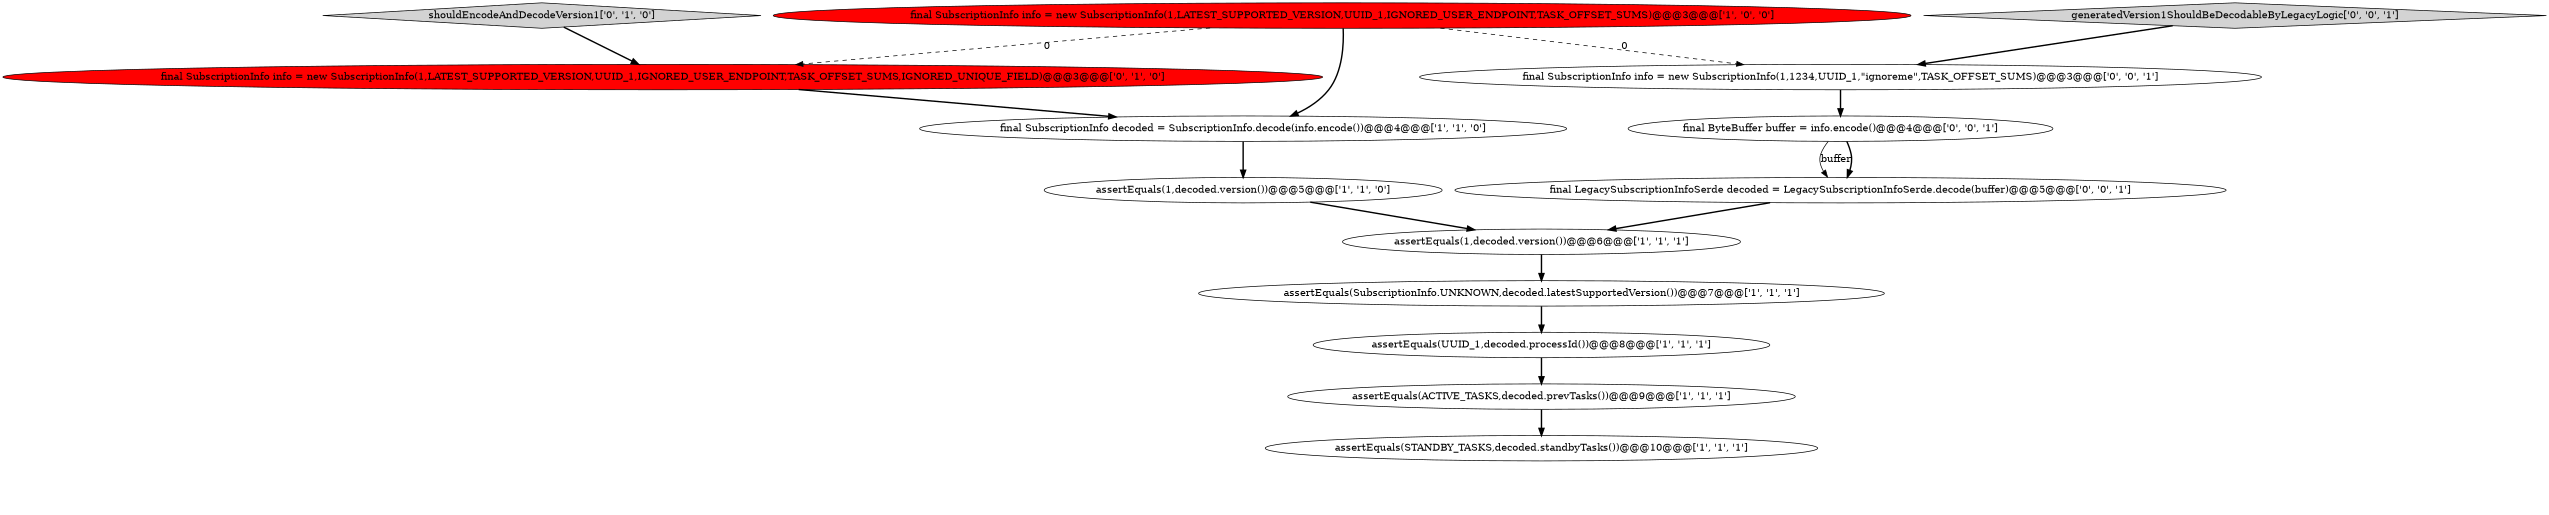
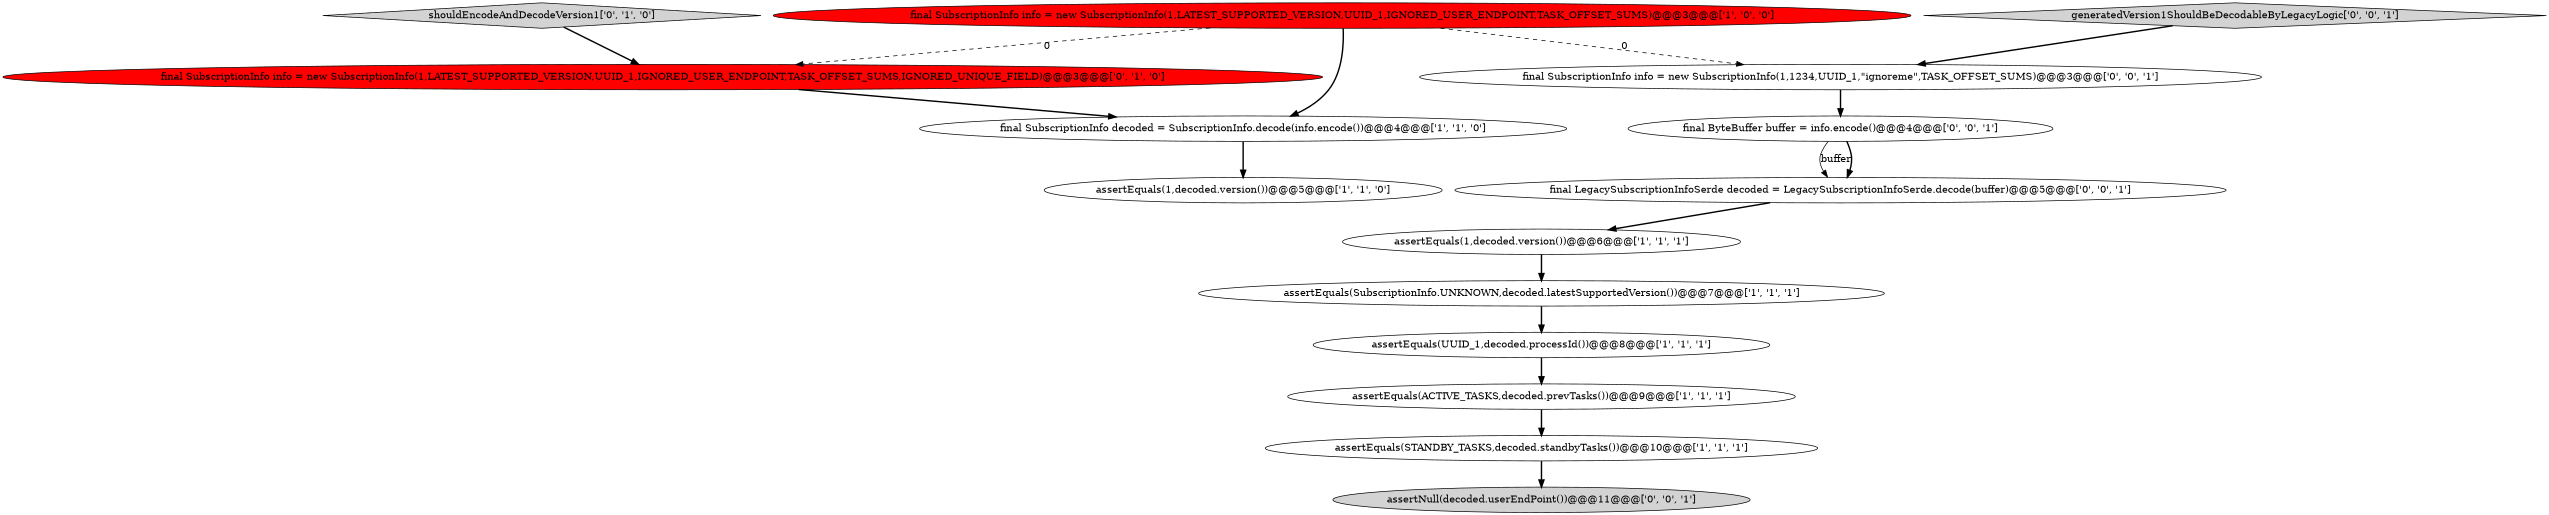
(1389, 215) -> none
none -> (1541, 500)
